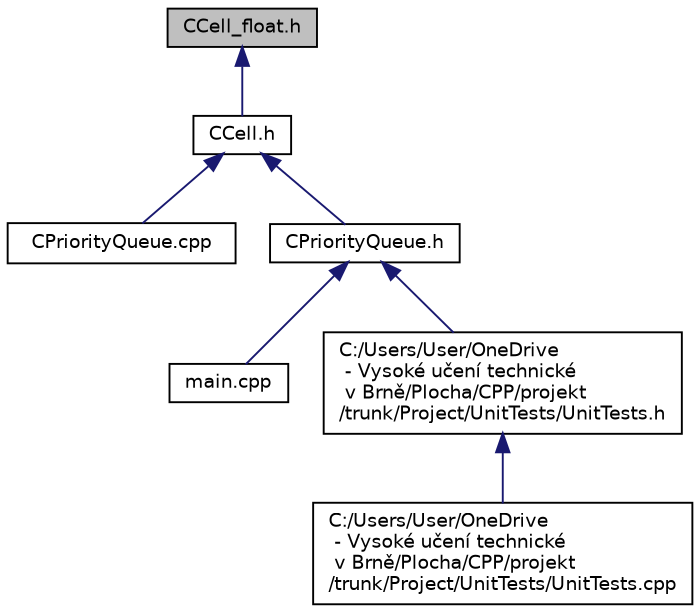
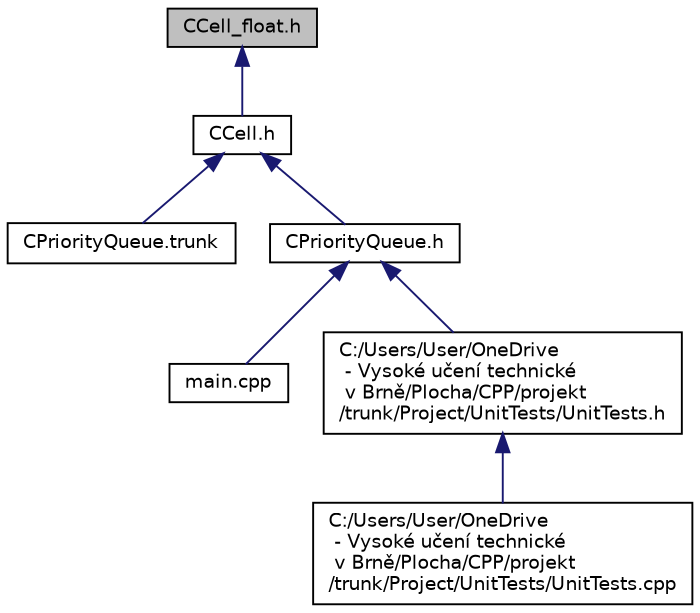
(122, 243) -> (122, 243)
